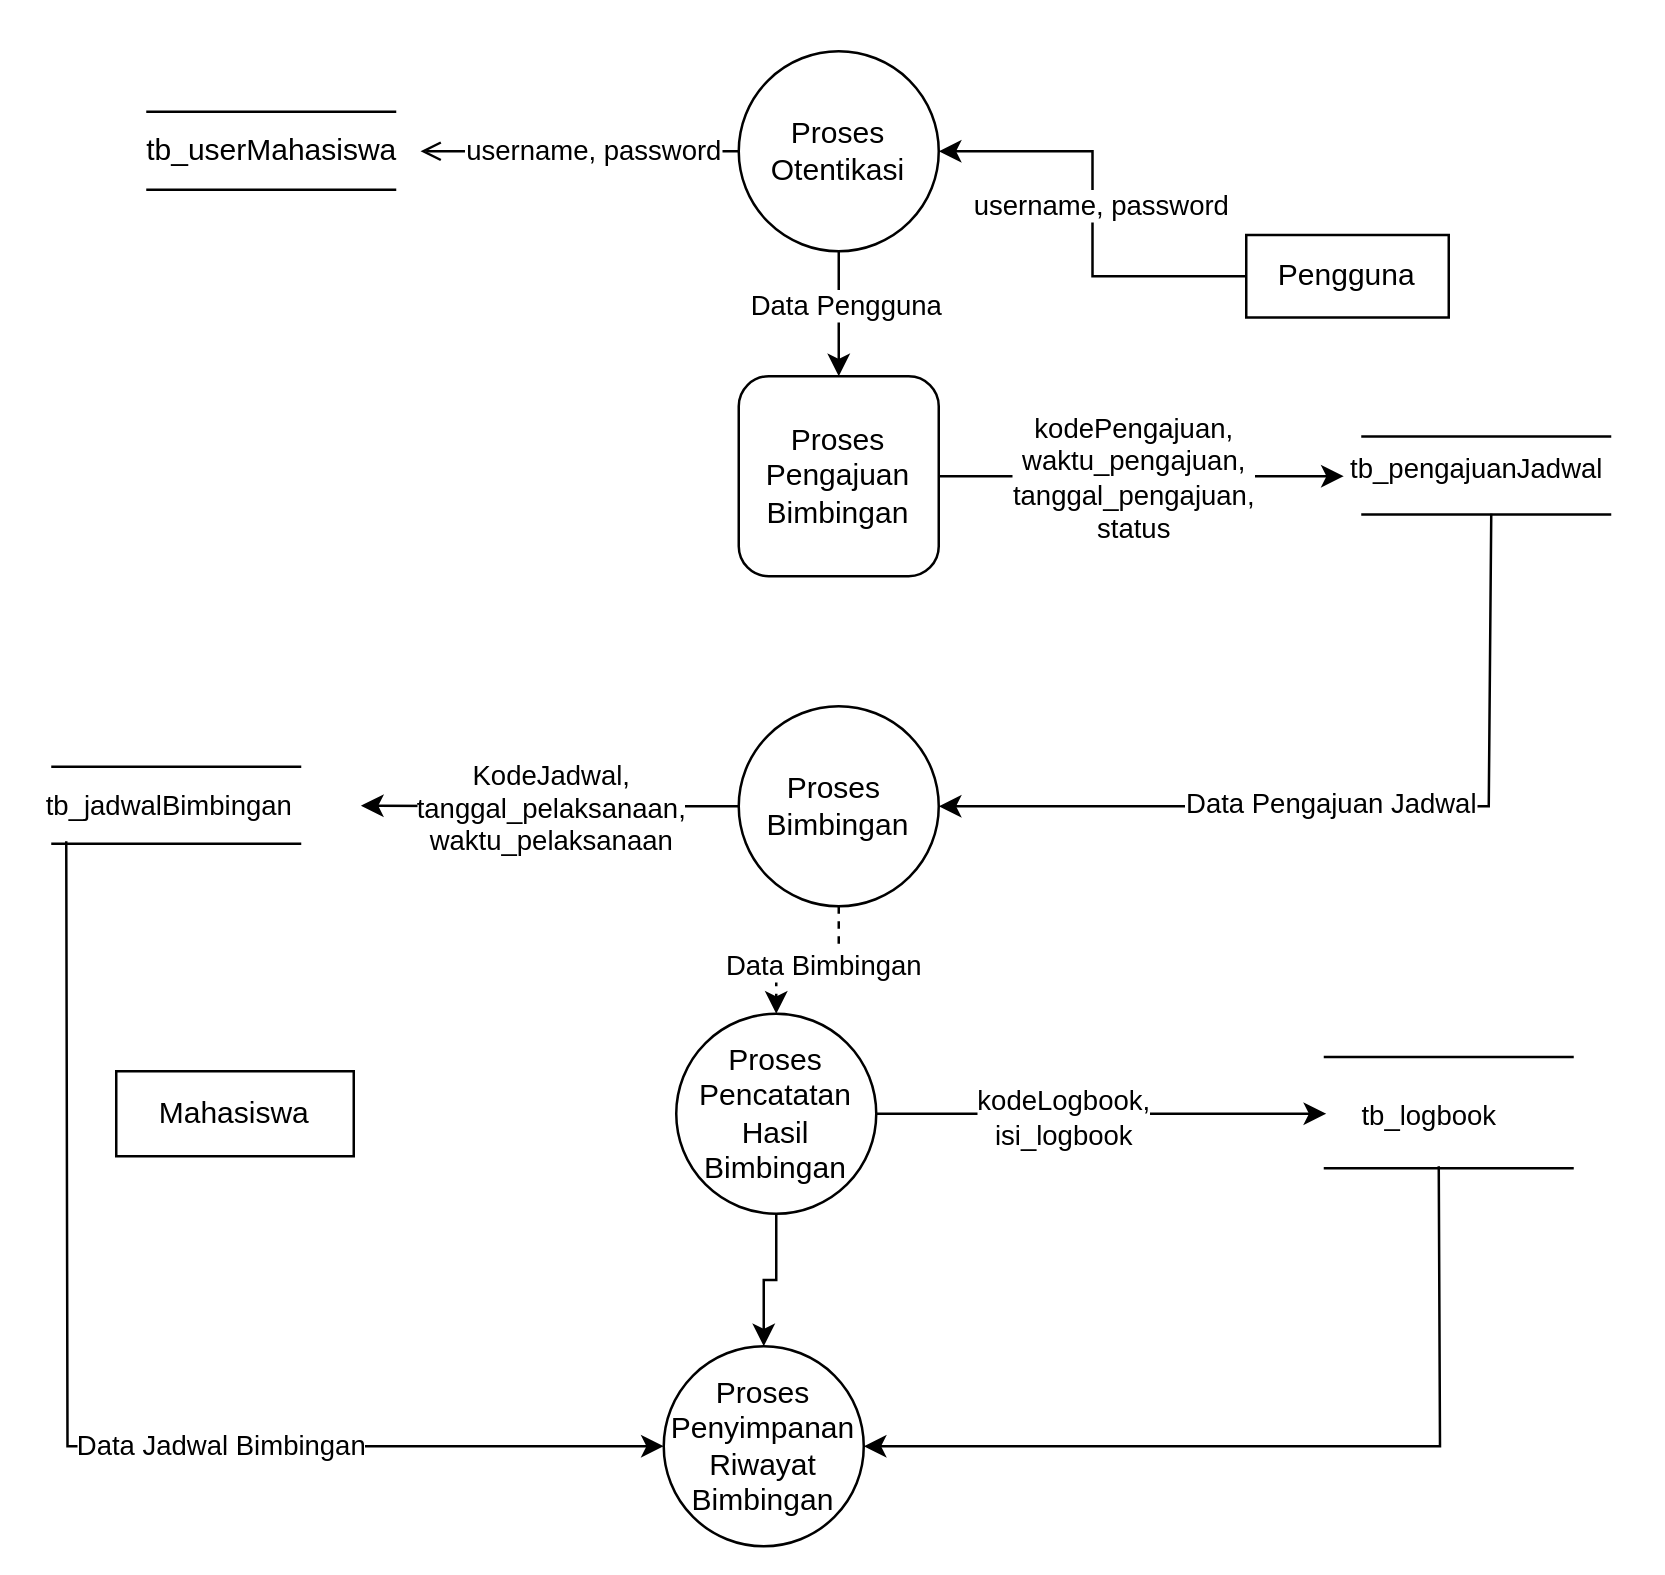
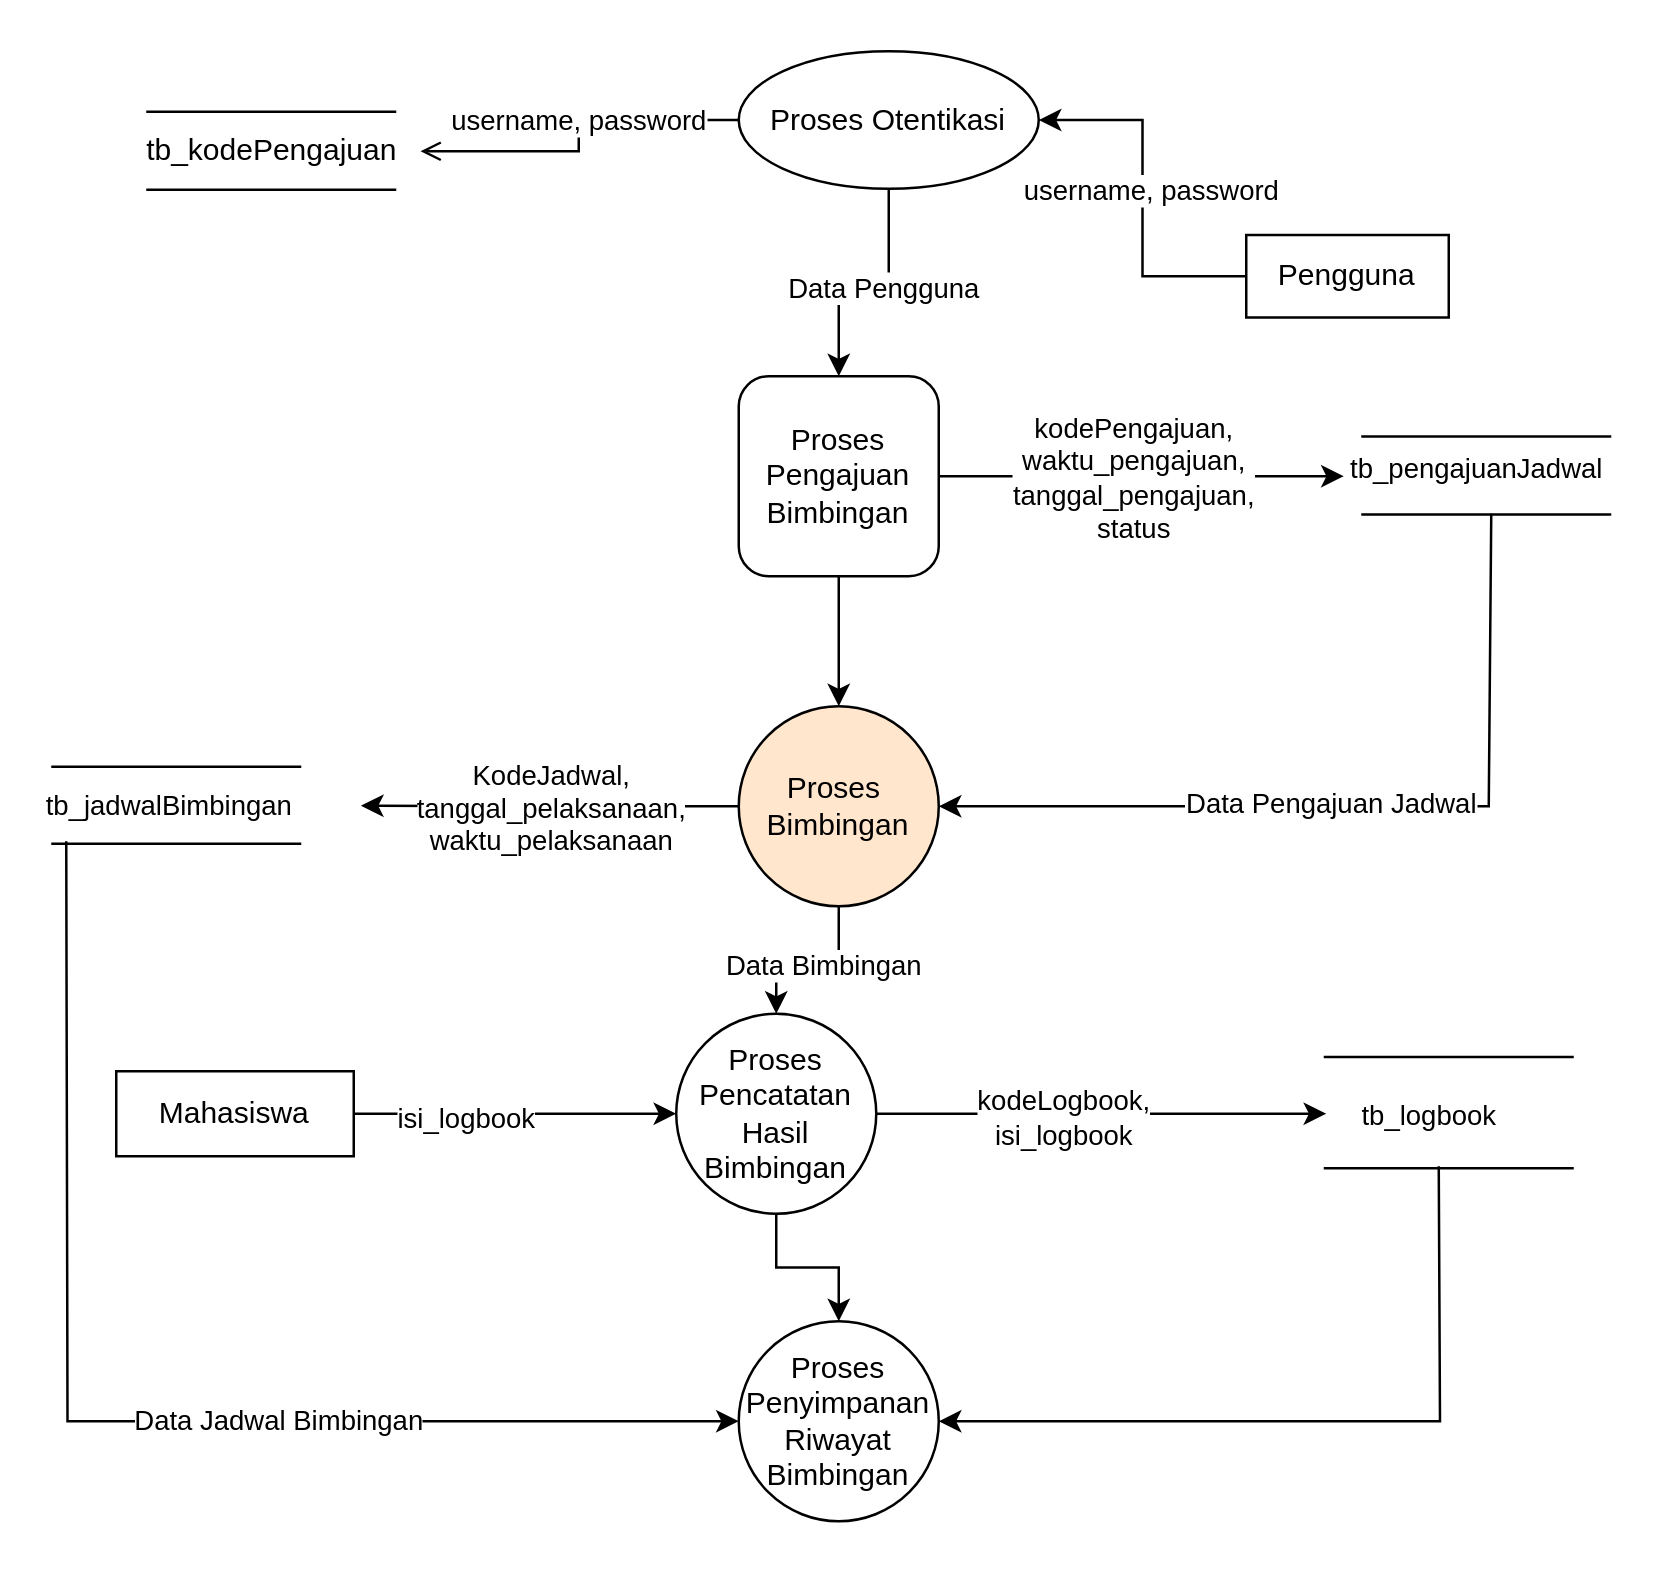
(273, 151) -> (273, 151)
(839, 151) -> (889, 120)
none -> (839, 633)
(839, 806) -> (839, 806)
(839, 932) -> (839, 932)
none -> (549, 1114)
(764, 1446) -> (839, 1421)
